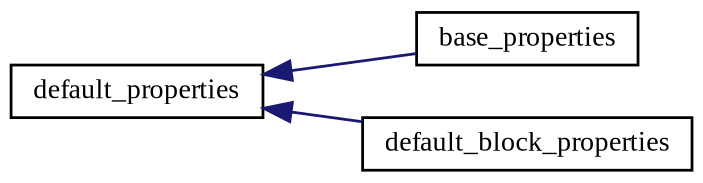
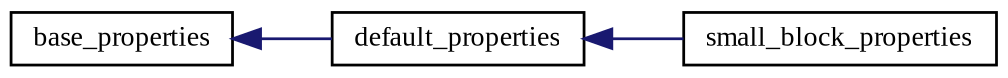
(354, 62) -> (296, 39)
(527, 144) -> (840, 39)
